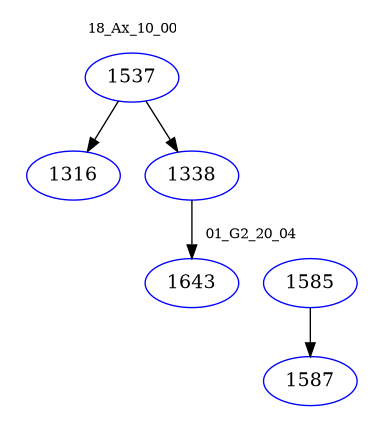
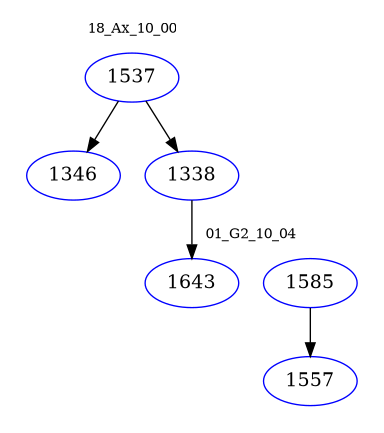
(74, 176) -> (74, 176)
(251, 235) -> (251, 235)
(310, 381) -> (310, 381)
